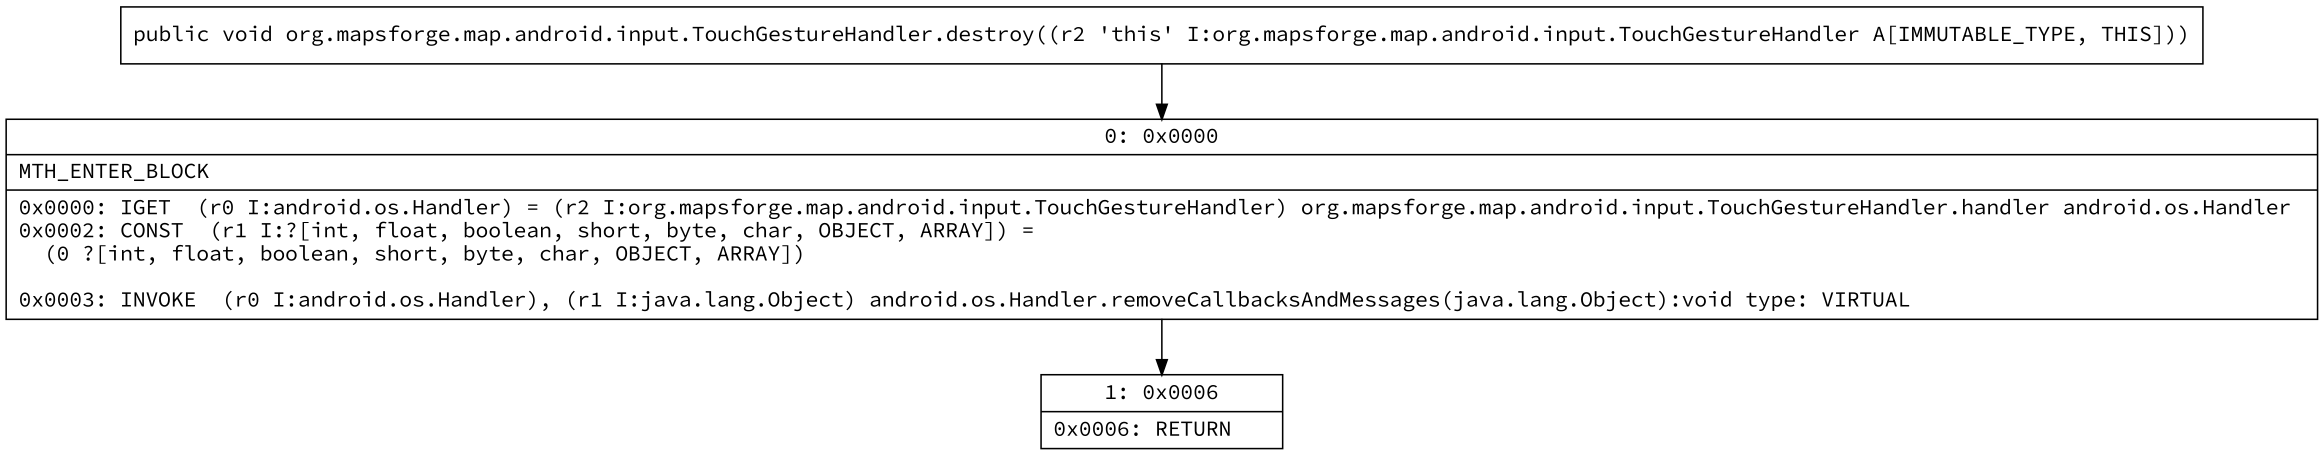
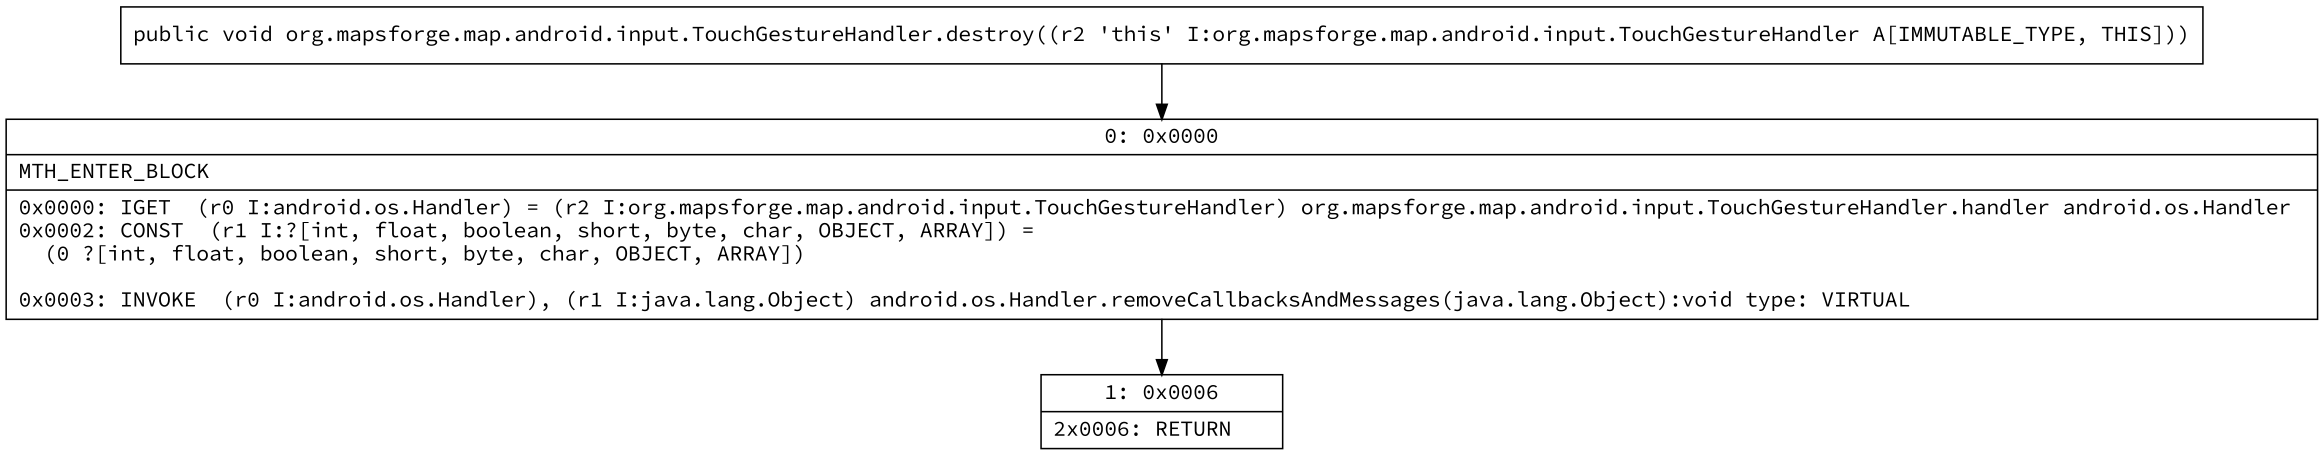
(1162, 429) -> (1162, 429)
